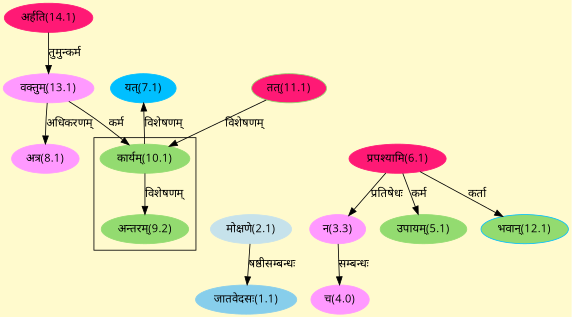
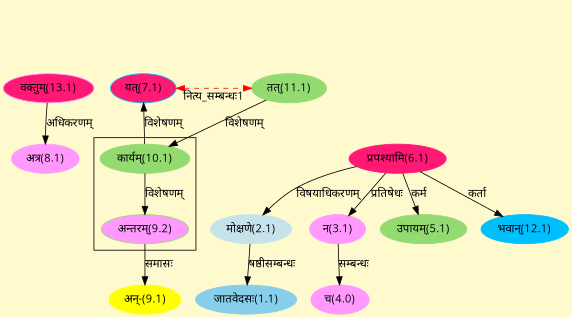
(49, 18) -> none
(49, 88) -> (49, 88)
(143, 88) -> (143, 88)
none -> (214, 88)
(289, 88) -> (289, 88)
(96, 120) -> none
none -> (309, 182)
(145, 229) -> (145, 229)
(338, 229) -> (338, 229)
(525, 229) -> (525, 229)
none -> (145, 300)
